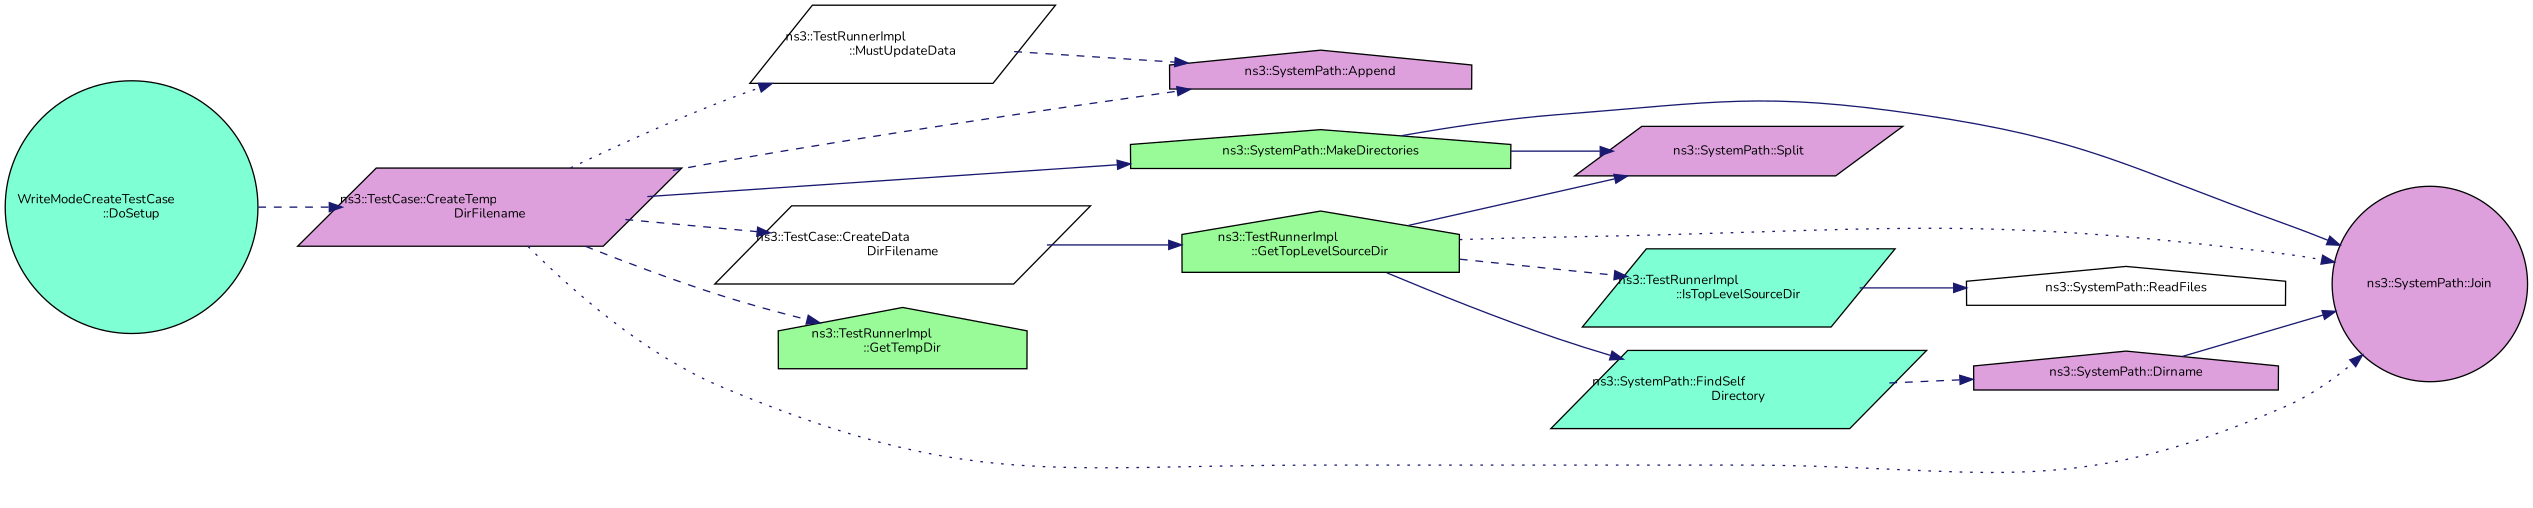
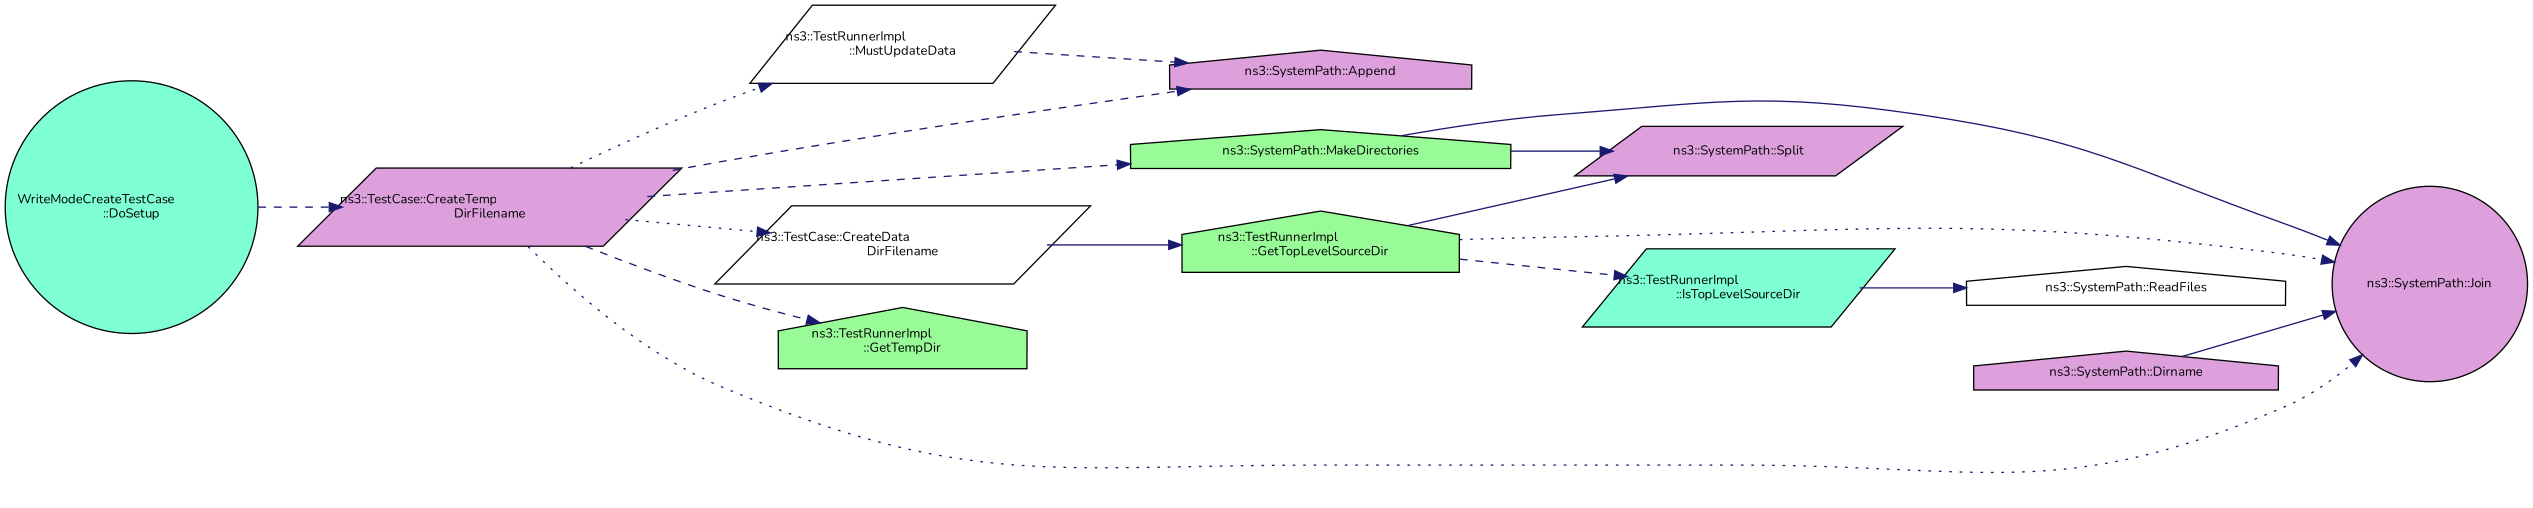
(882, 181) -> (882, 181)
(691, 226) -> (691, 226)
(1739, 390) -> none
